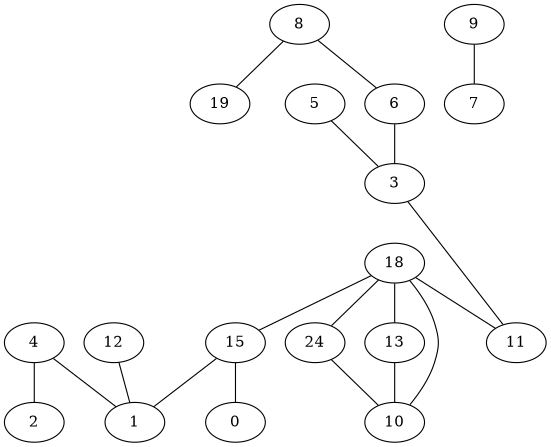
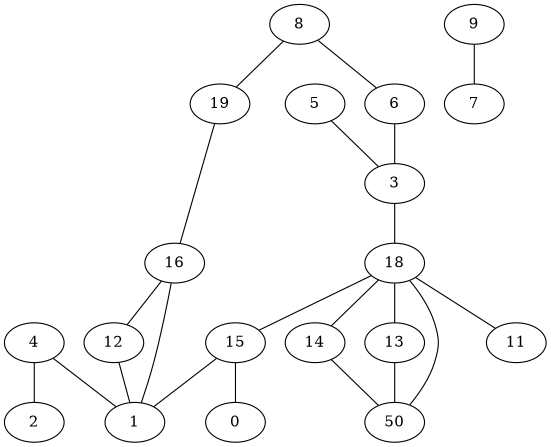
none -> (175, 263)
(455, 263) -> (395, 223)
(315, 343) -> (315, 343)
(395, 422) -> (395, 422)
